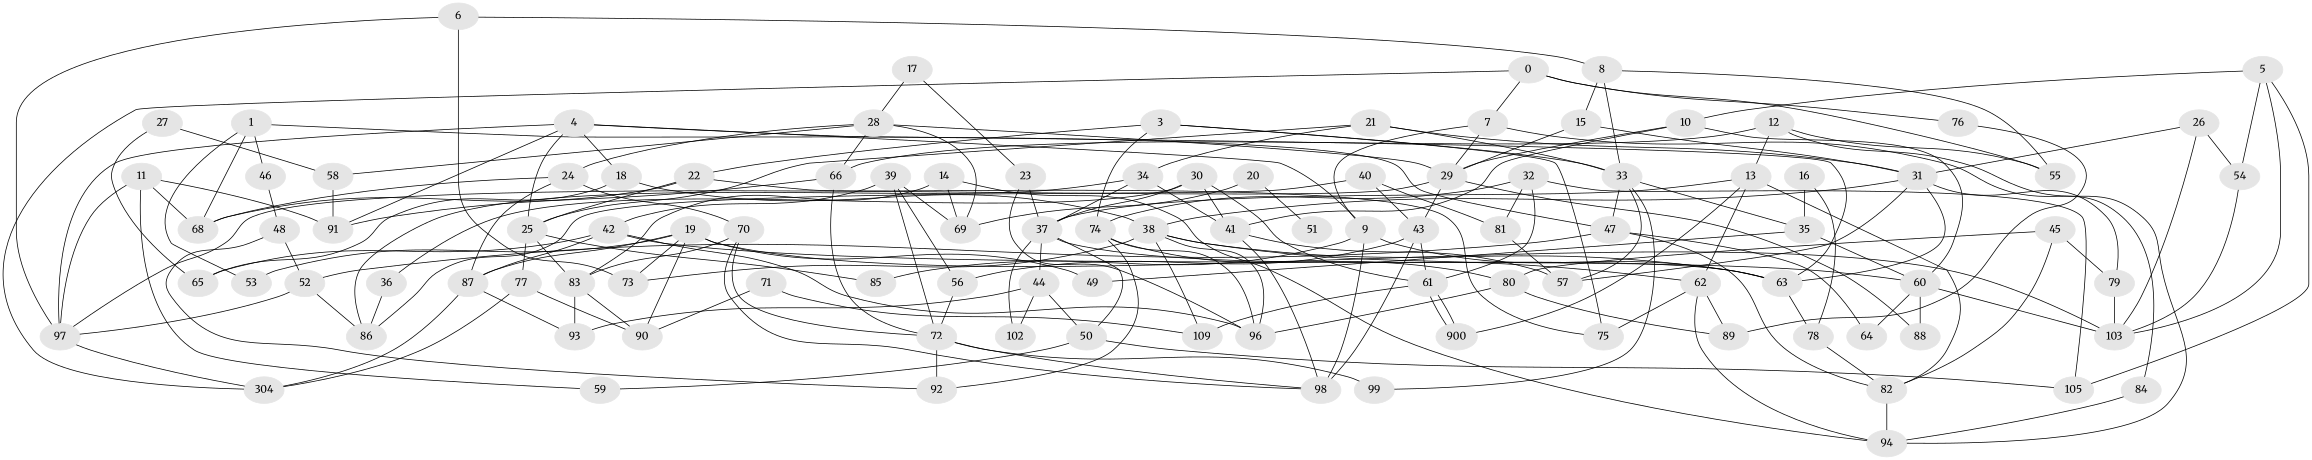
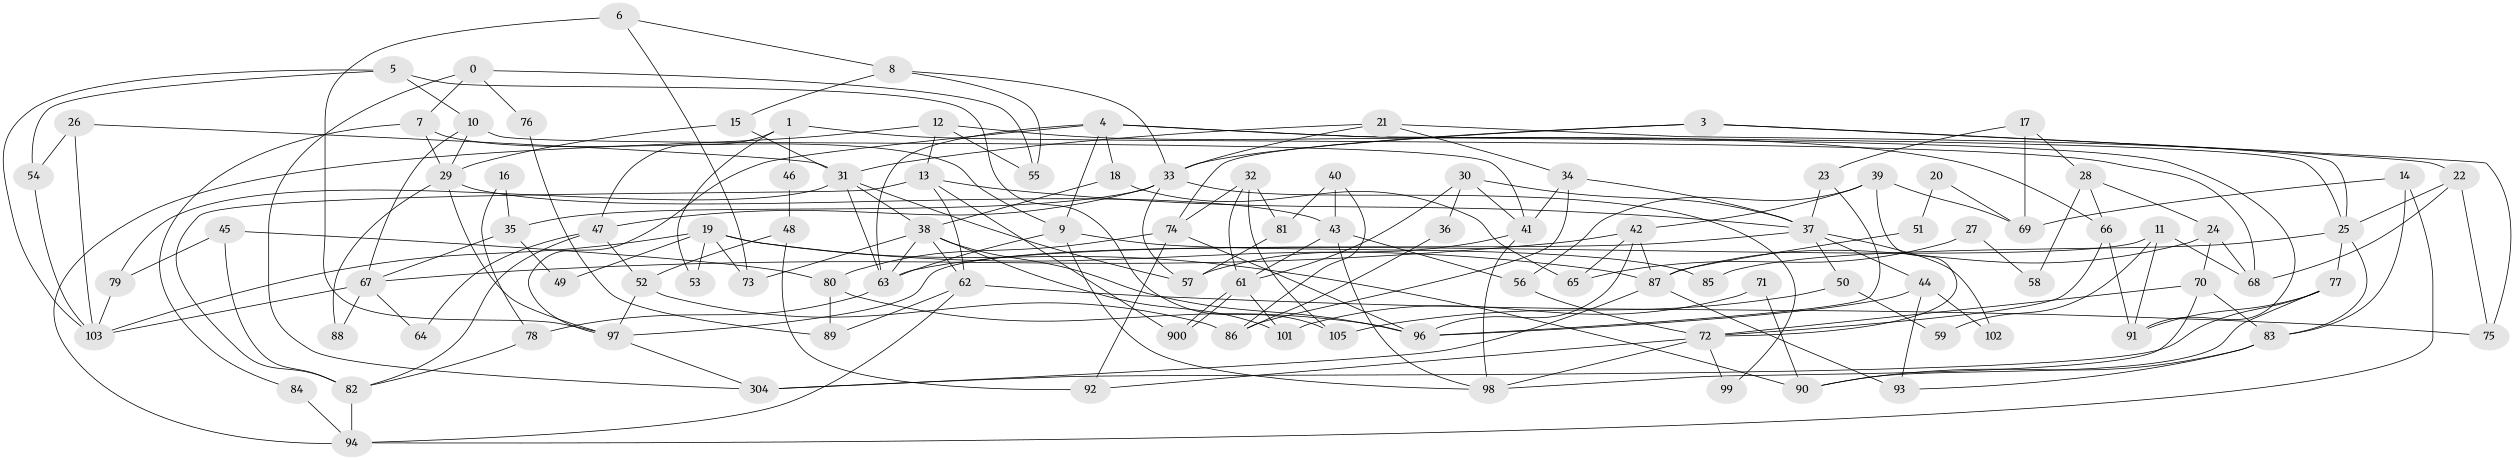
(1163, 141) -> none
(968, 159) -> (2025, 176)
(333, 207) -> (2225, 311)
none -> (1824, 245)
(1920, 283) -> (366, 283)
(1066, 313) -> (1675, 322)
(1202, 337) -> (1285, 337)
